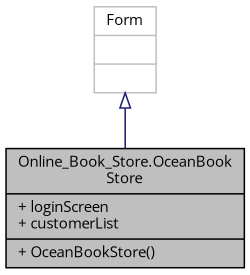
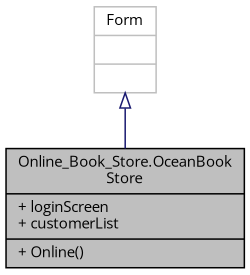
(87, 253) -> (51, 253)
